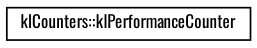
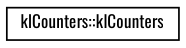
(129, 24) -> (93, 24)
